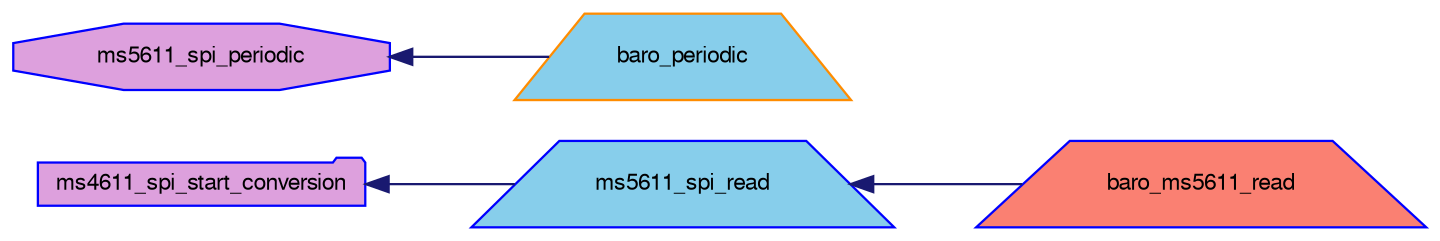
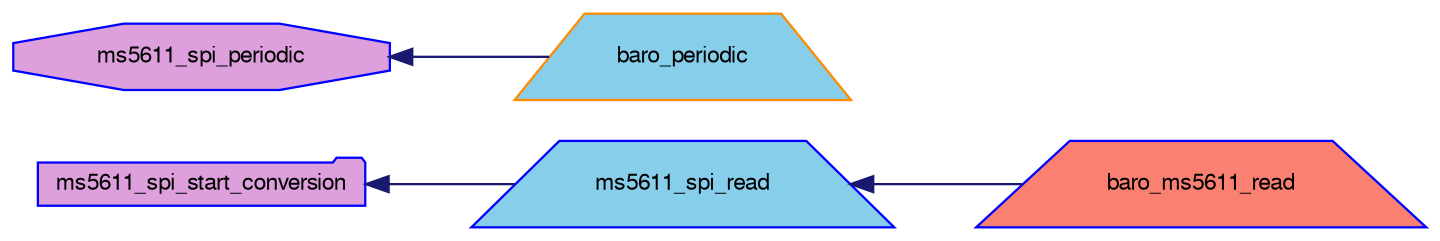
(202, 184) -> (202, 184)
